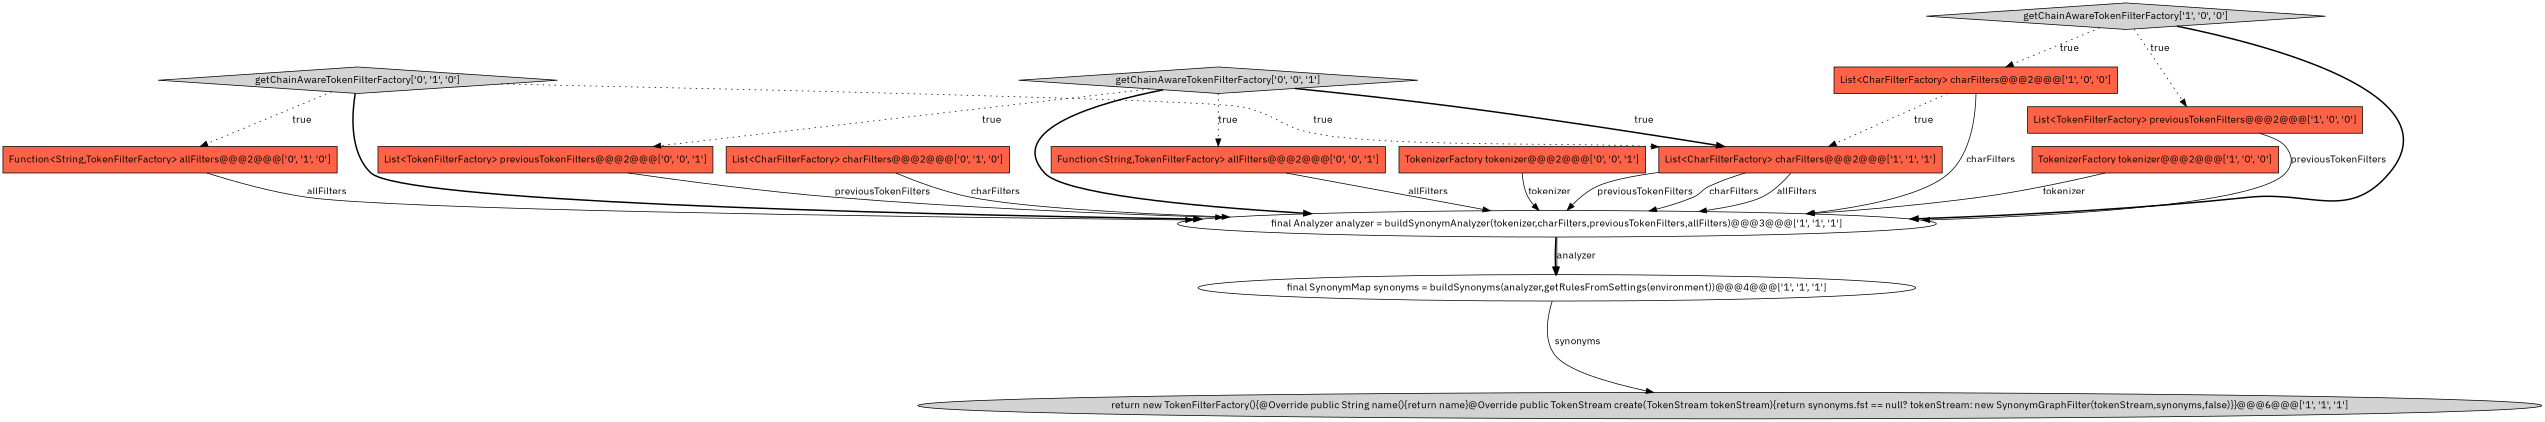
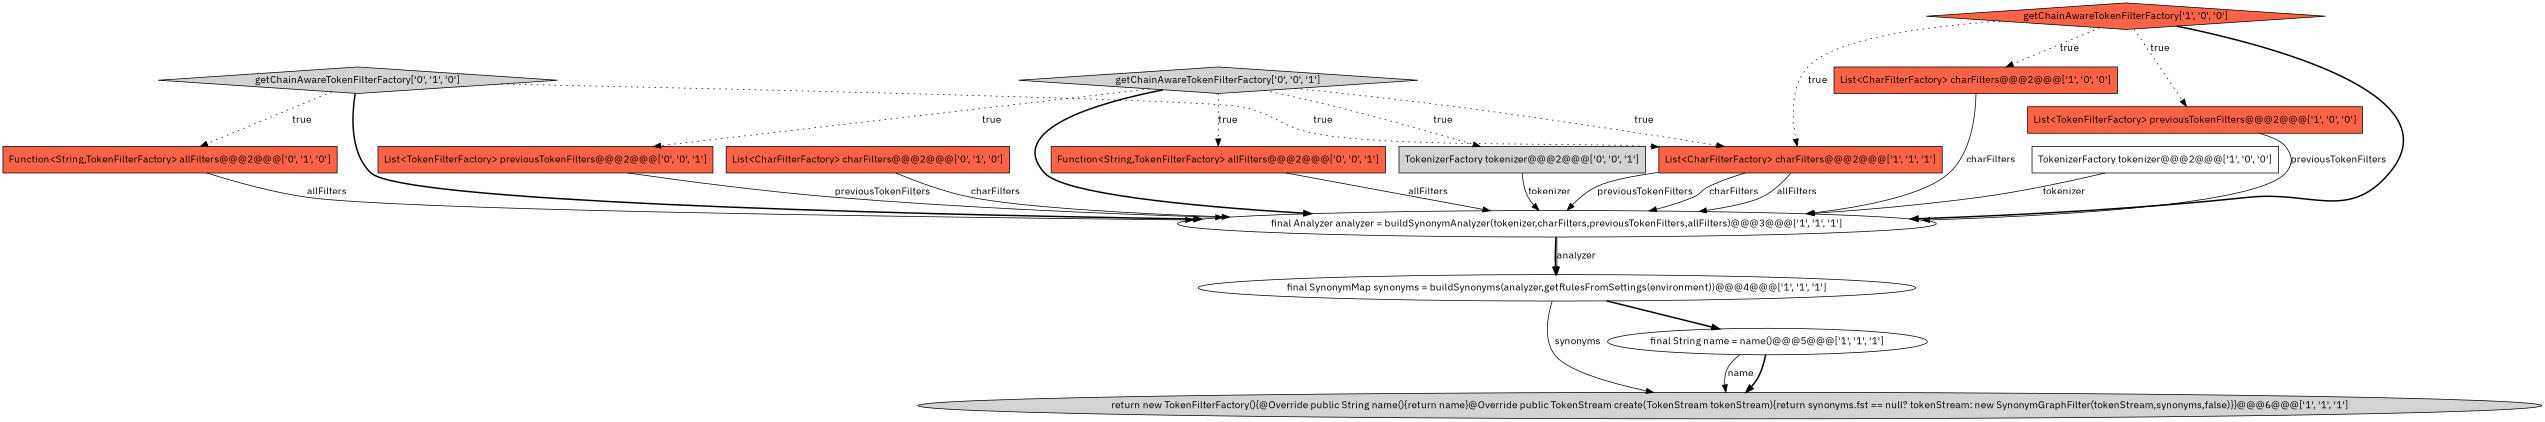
(2126, 16) -> (2126, 16)
(1506, 114) -> (1506, 114)
none -> (1369, 115)
(1892, 118) -> (1864, 41)
(1522, 160) -> (1522, 160)
(2155, 160) -> (2155, 160)
none -> (1767, 342)
